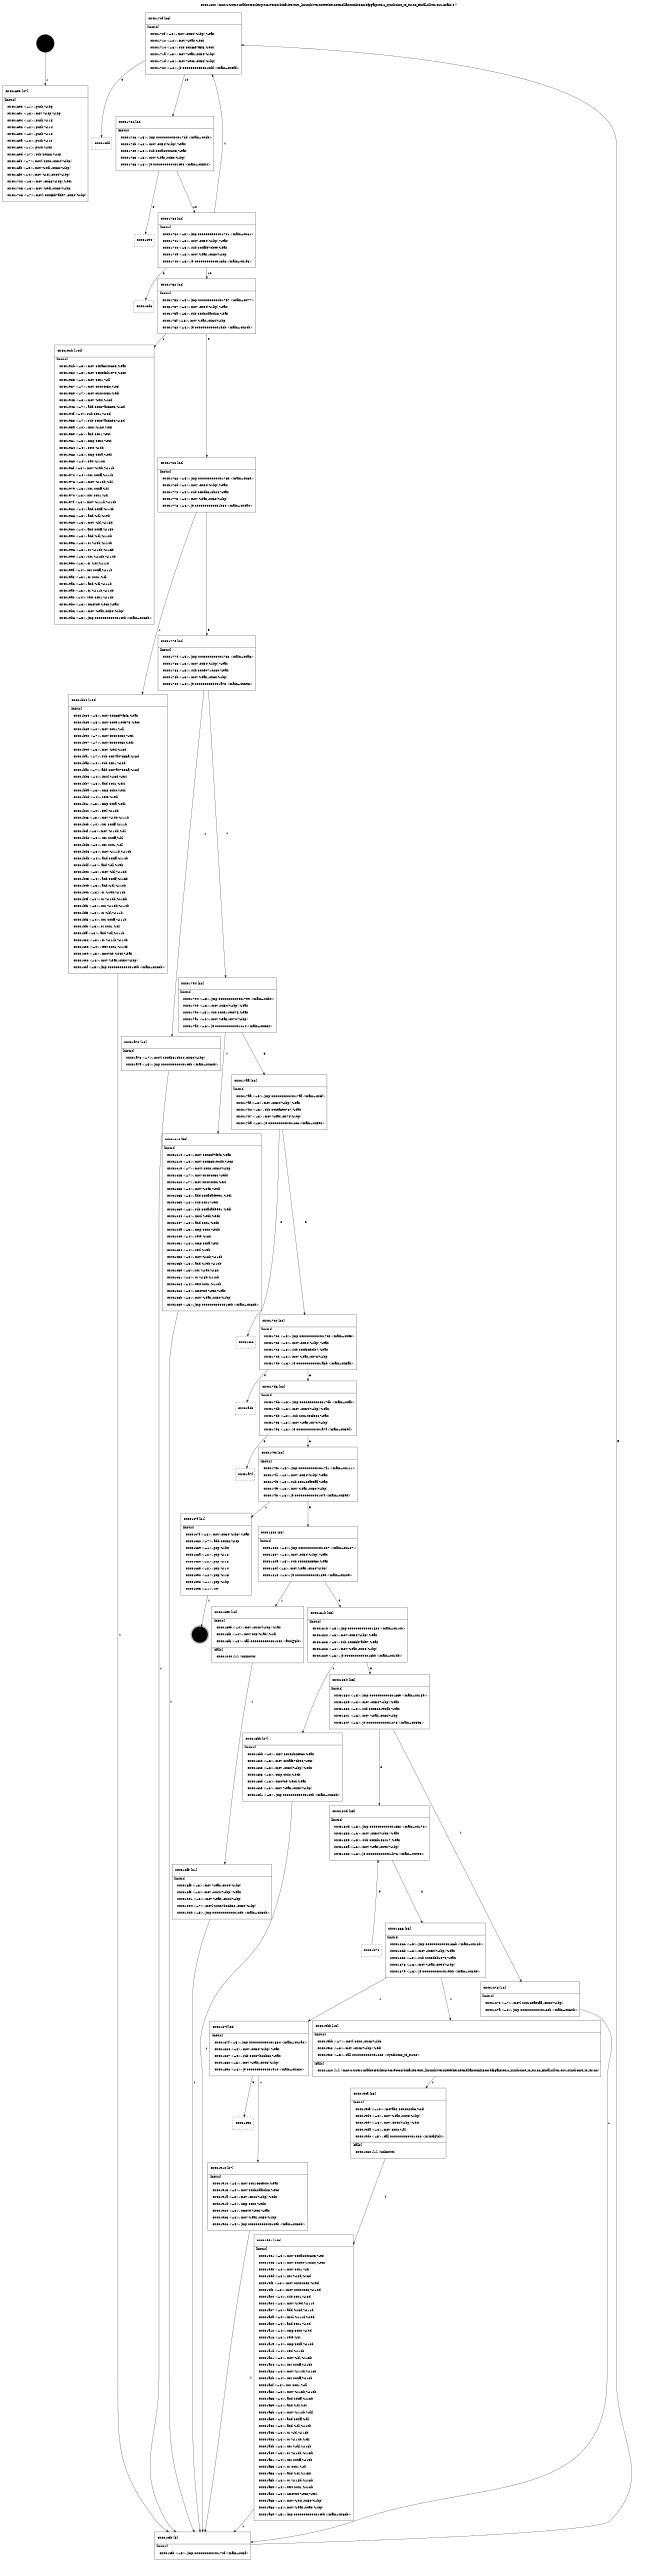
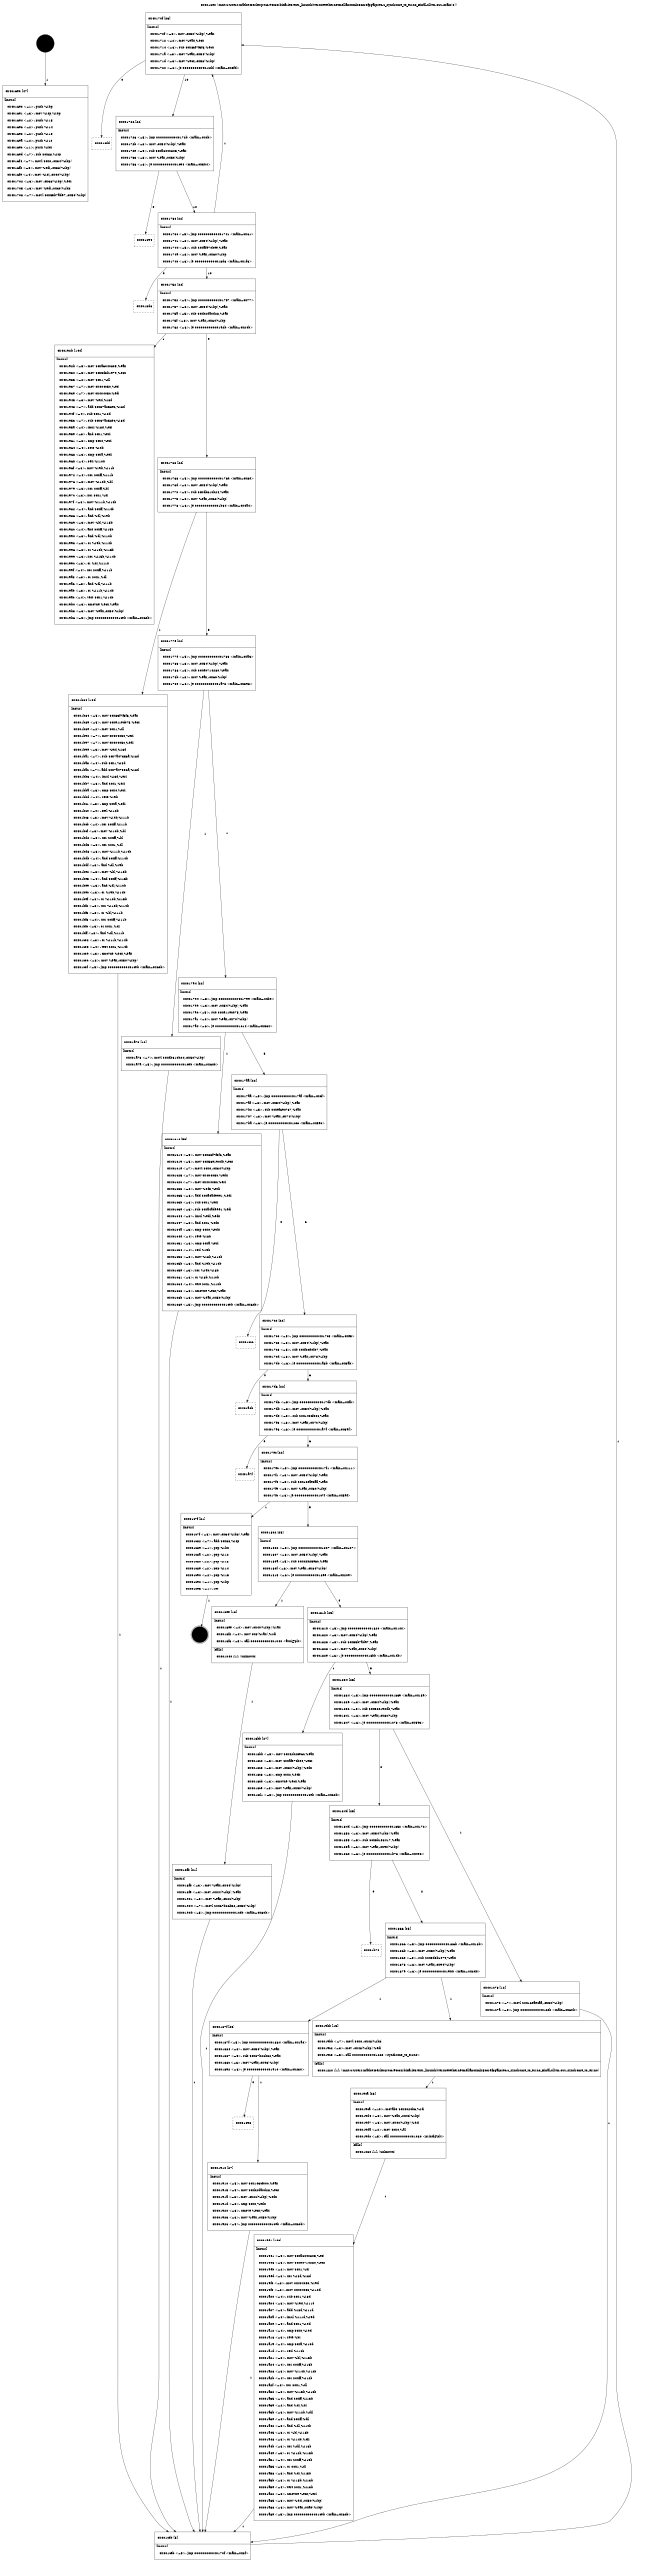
(618, 1441) -> (618, 1441)
(376, 1903) -> (369, 1901)
